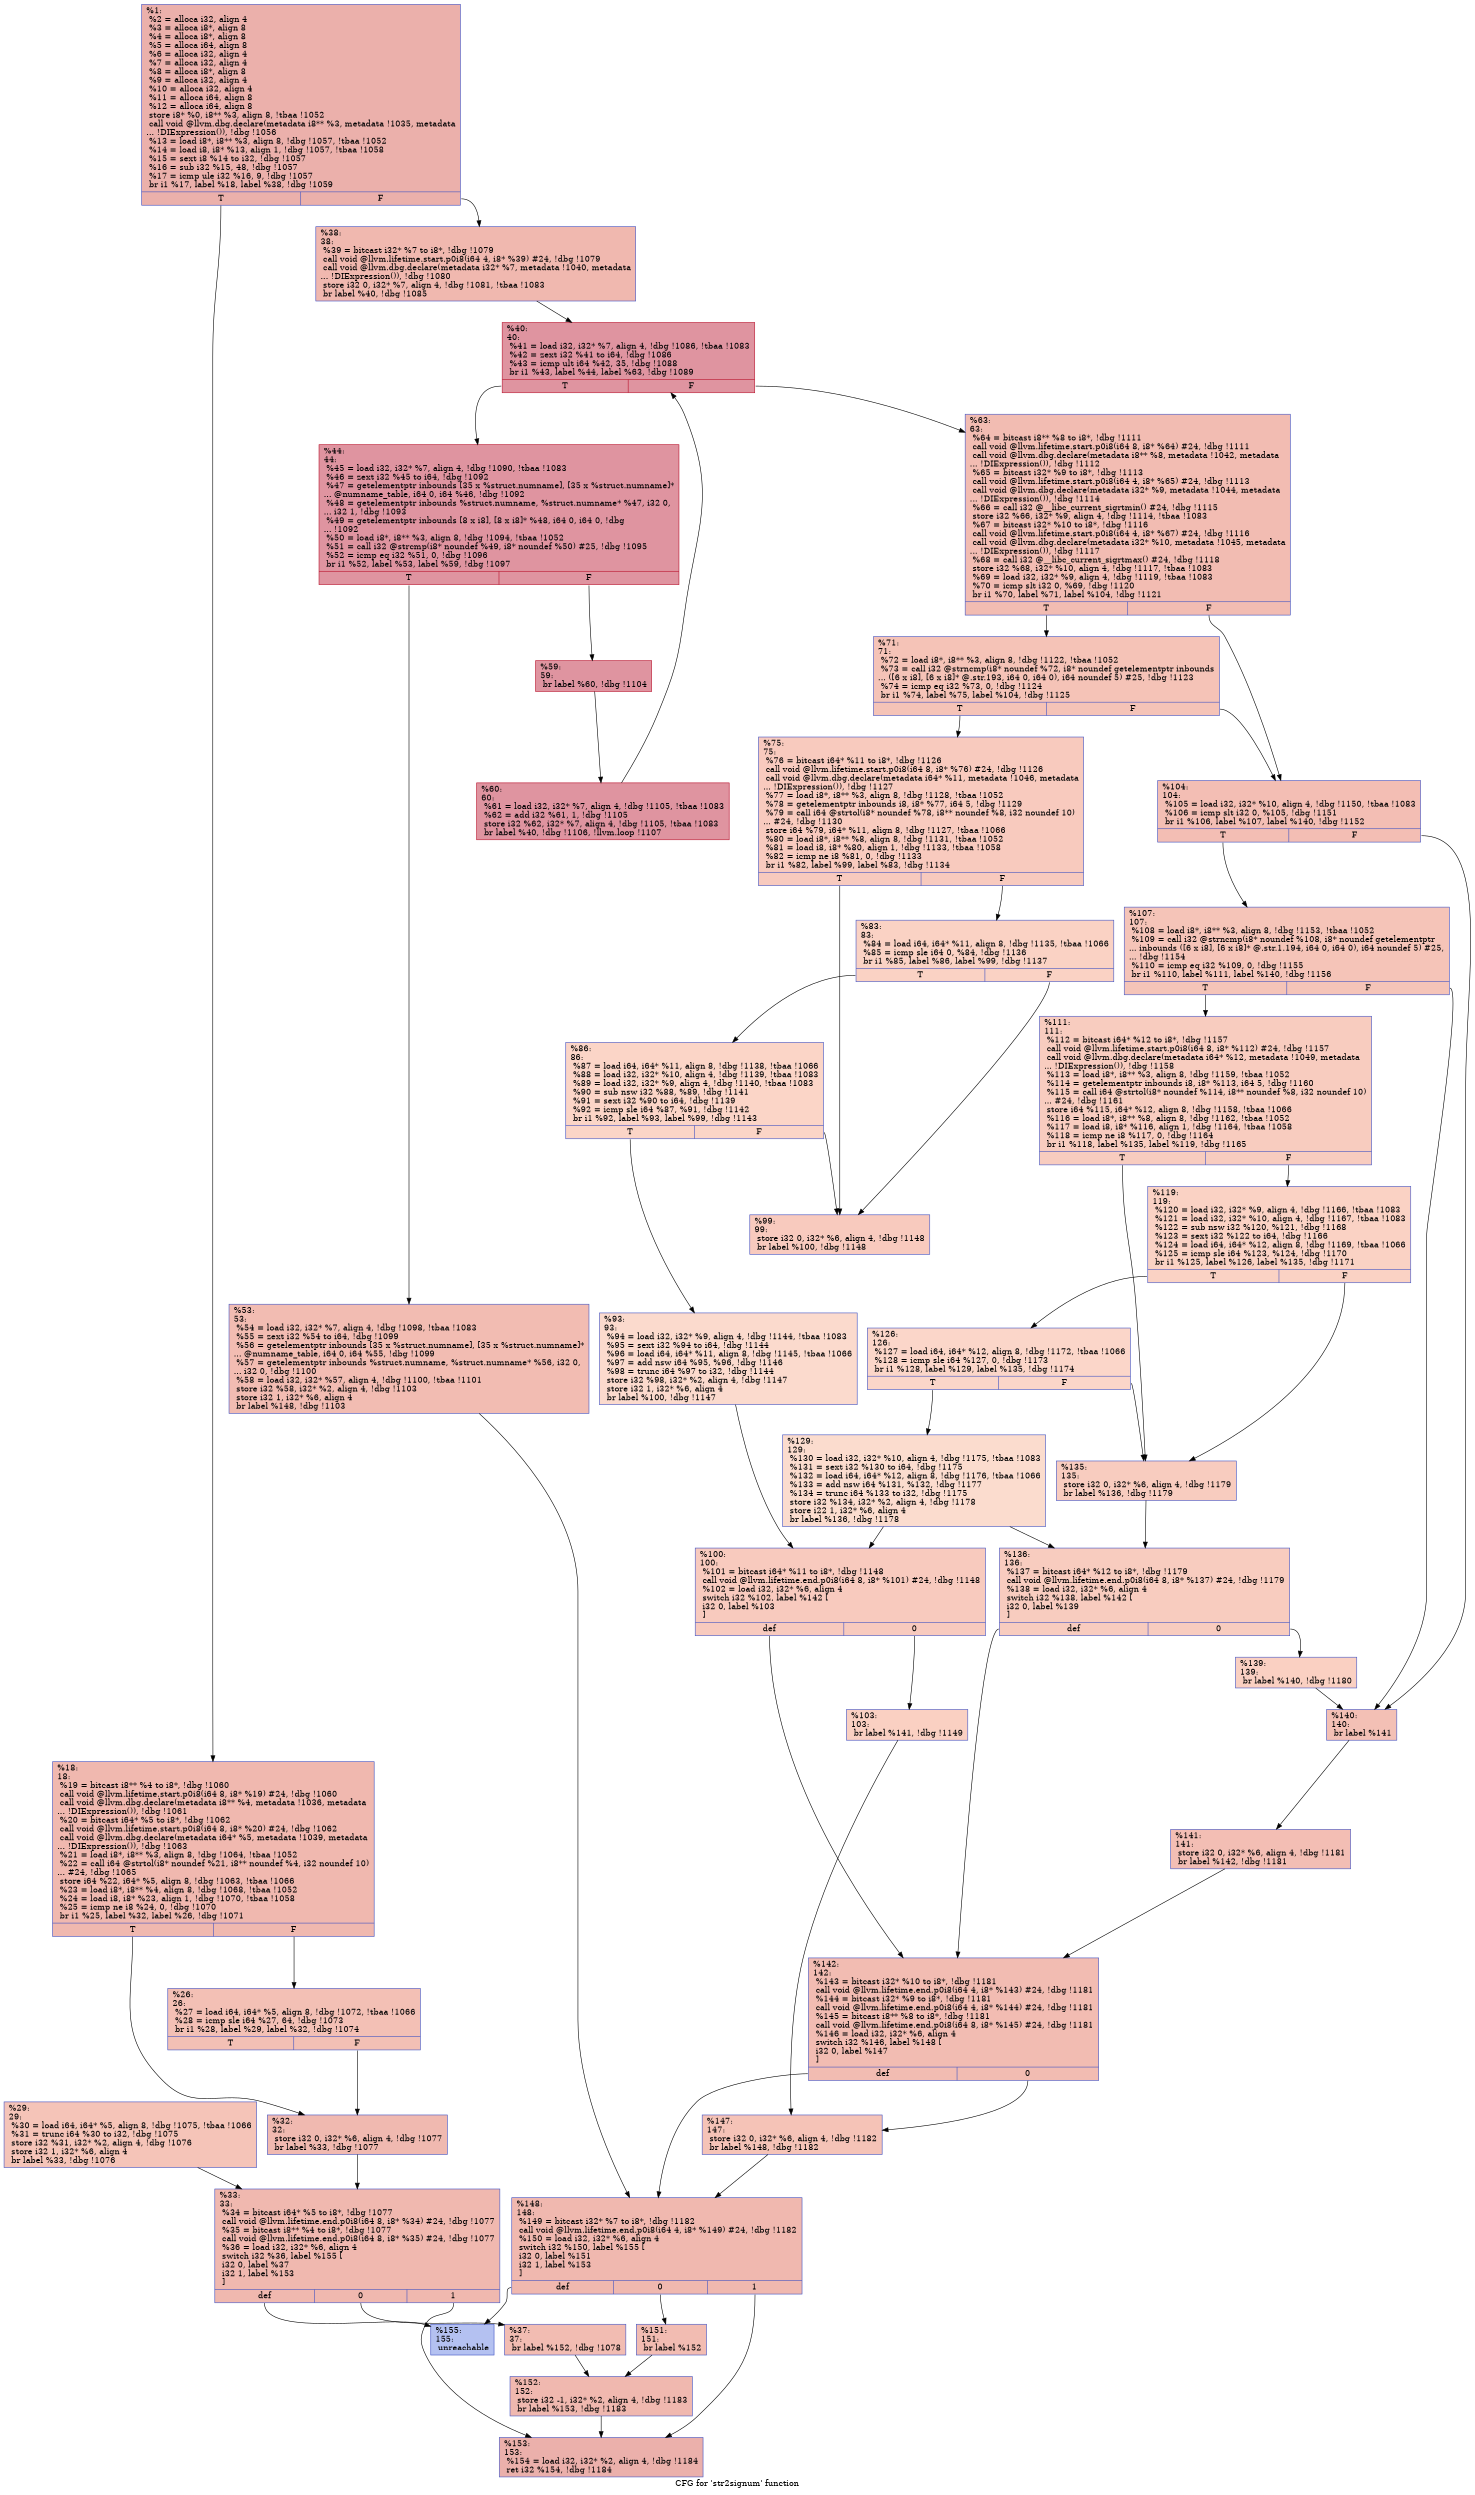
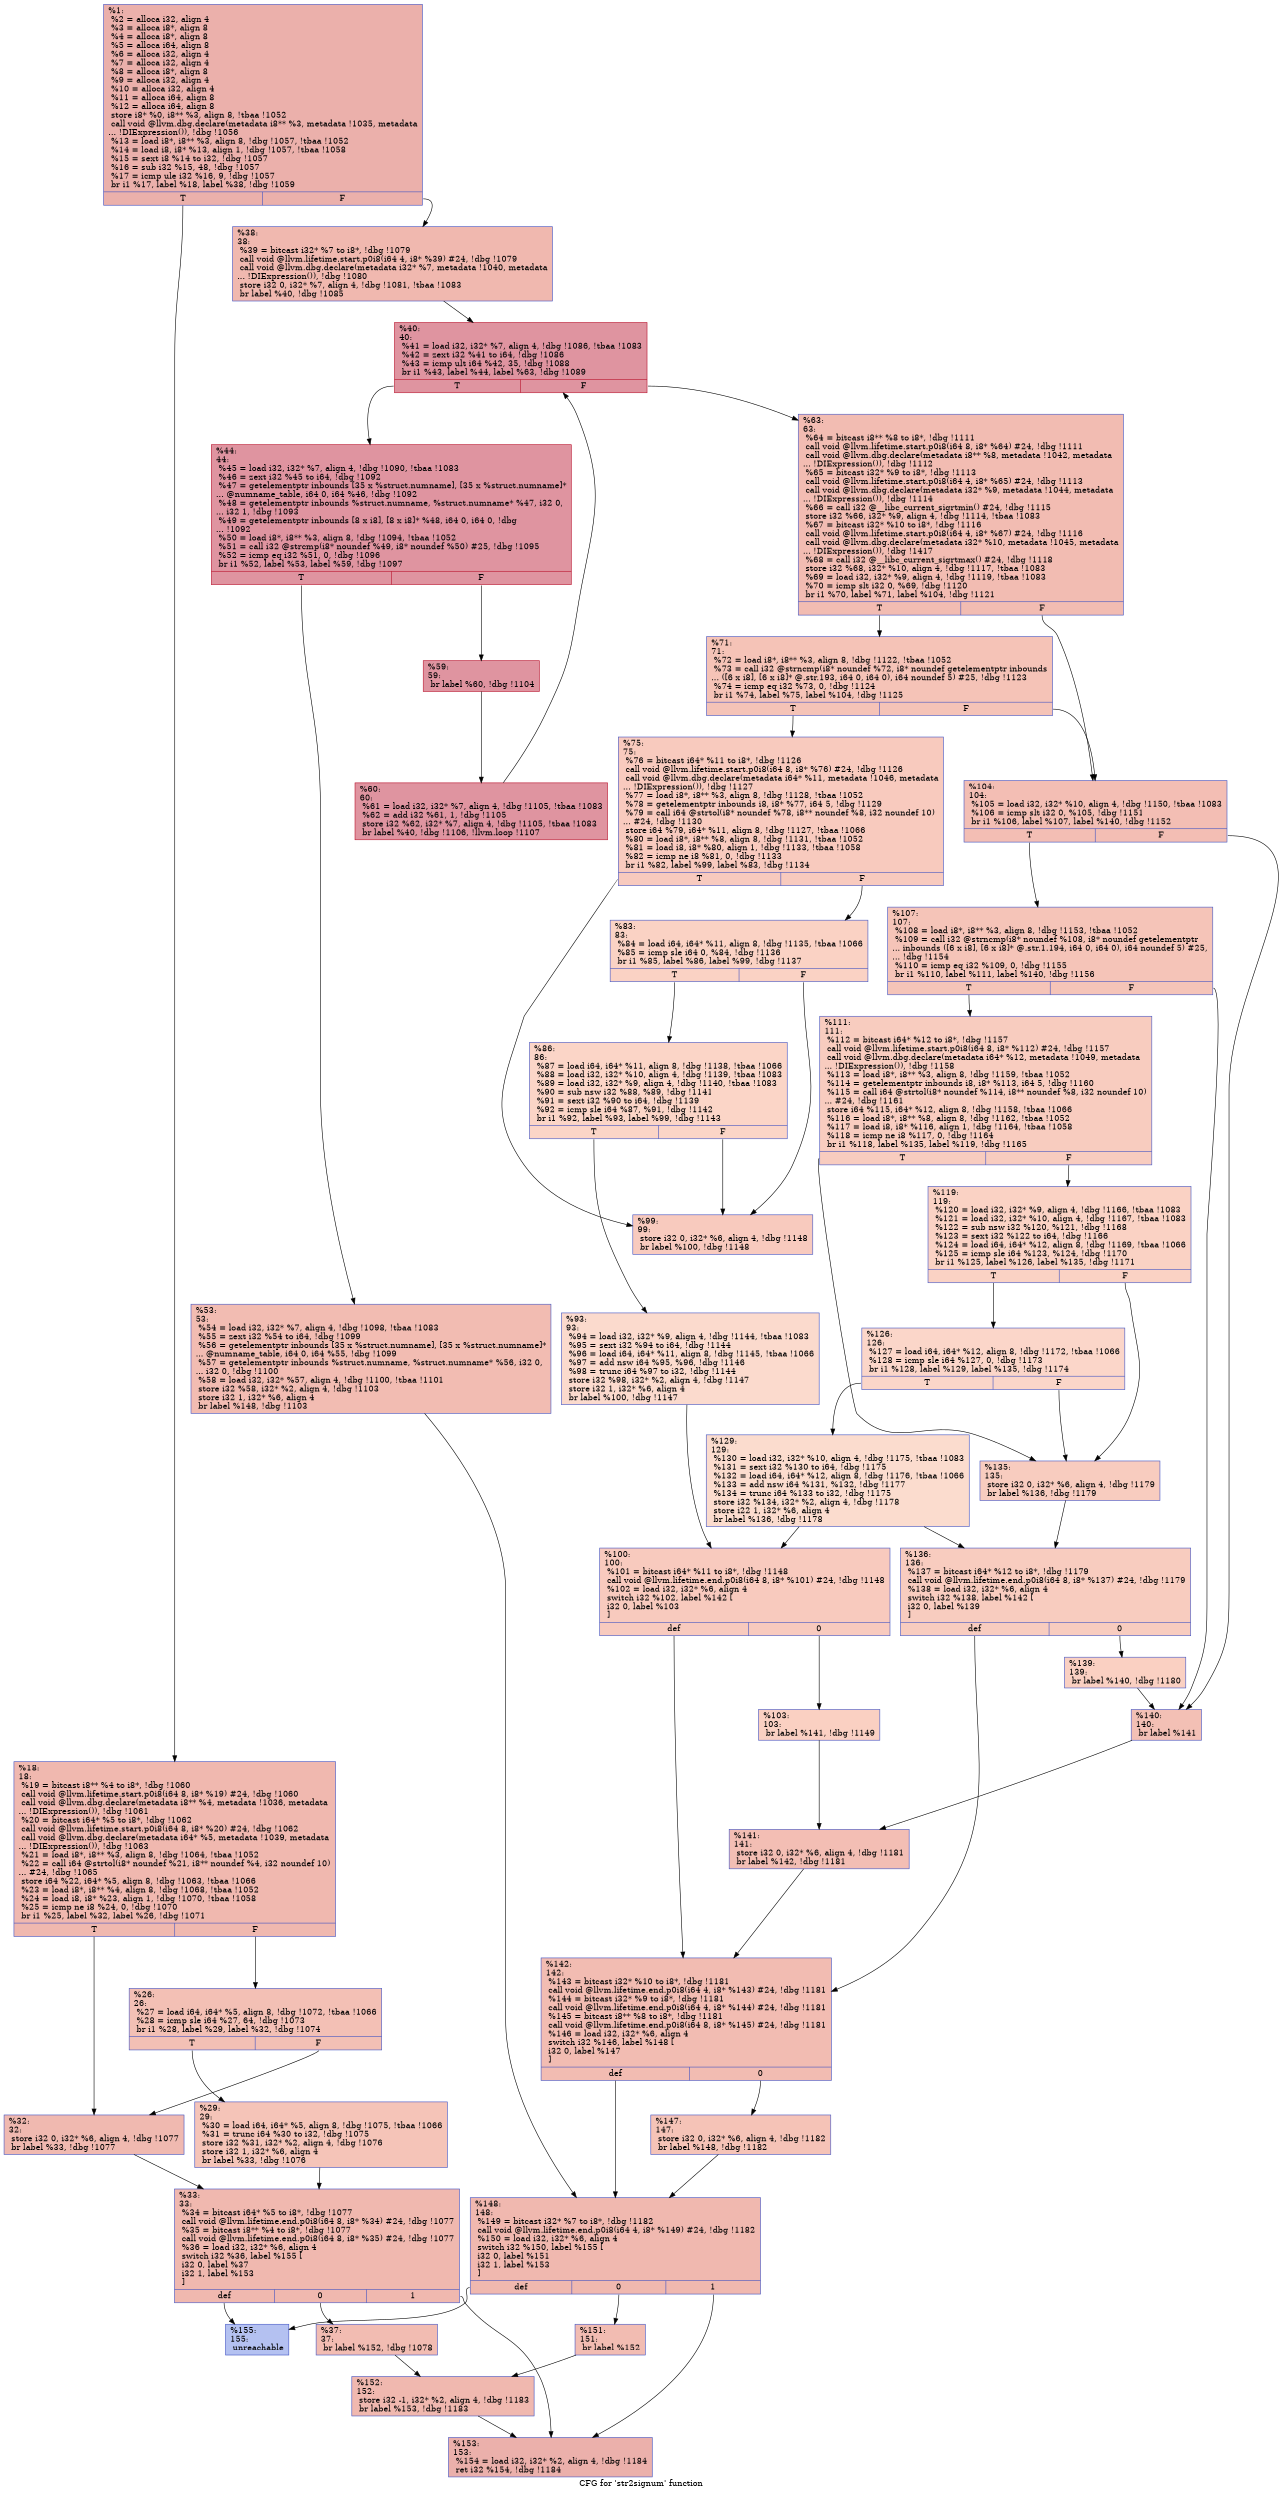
(1035, 551) -> (868, 551)
(815, 1917) -> (819, 1782)
none -> (200, 2078)
